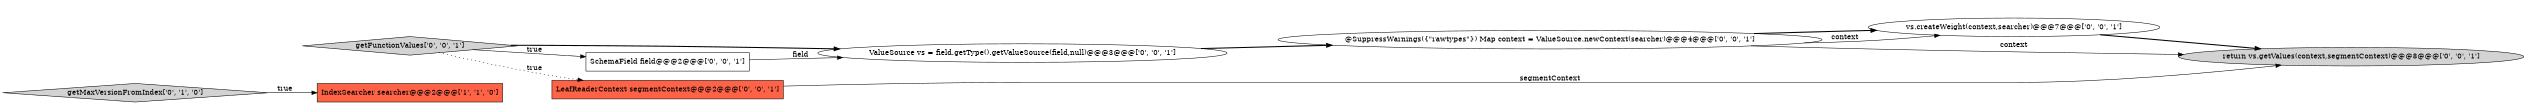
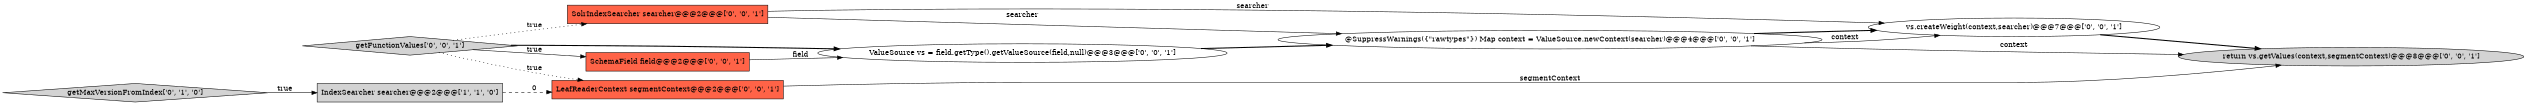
none -> (668, 14)
(668, 62) -> (668, 62)
none -> (525, 92)
(410, 93) -> (410, 93)
